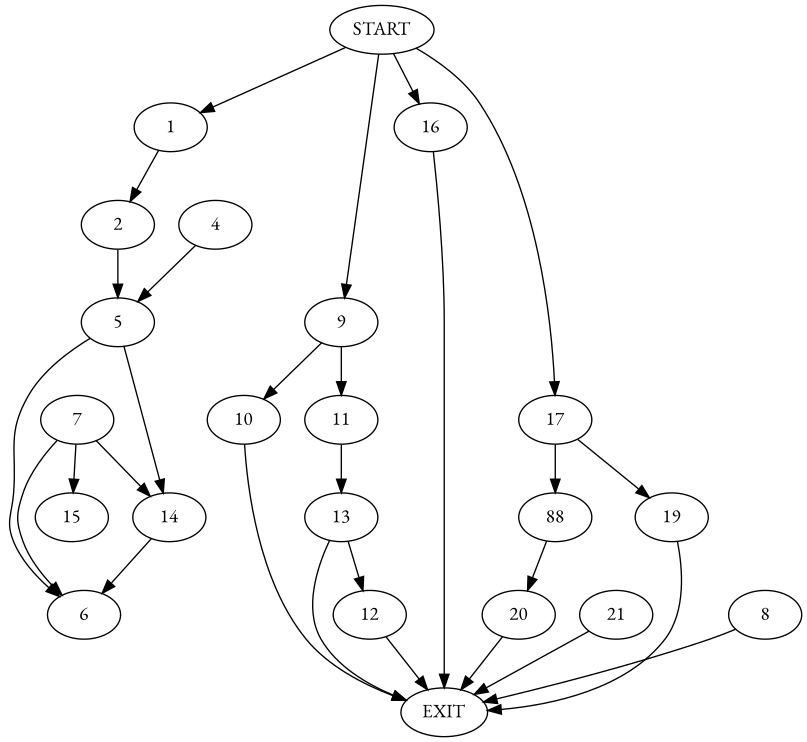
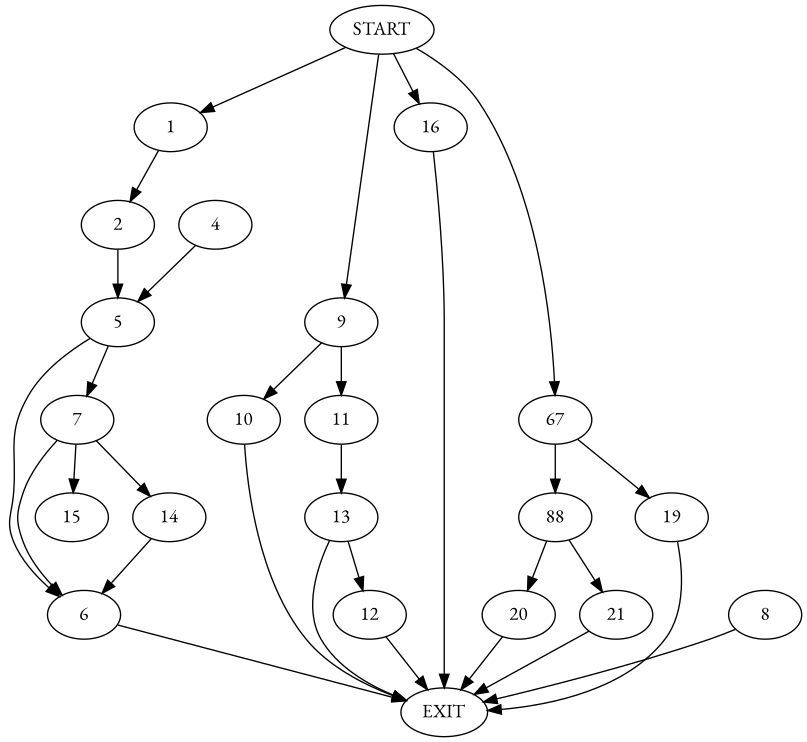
(142, 413) -> (100, 365)
(555, 420) -> (555, 420)
none -> (582, 560)
none -> (255, 661)
